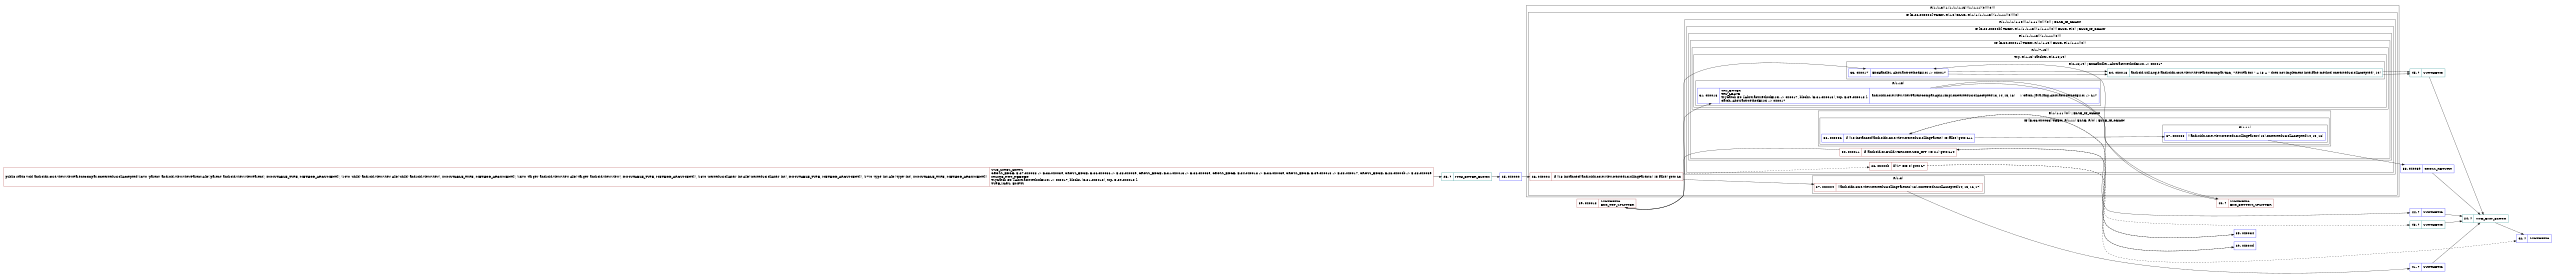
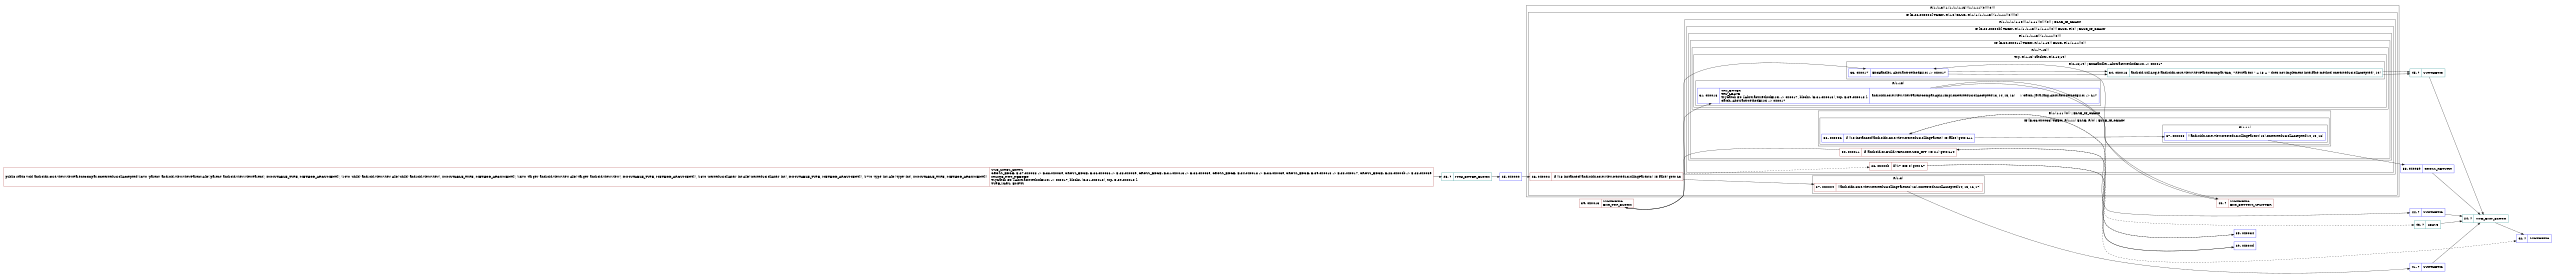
(2104, 183) -> (2104, 183)
(1617, 205) -> (1617, 205)
(2433, 225) -> (2433, 225)
